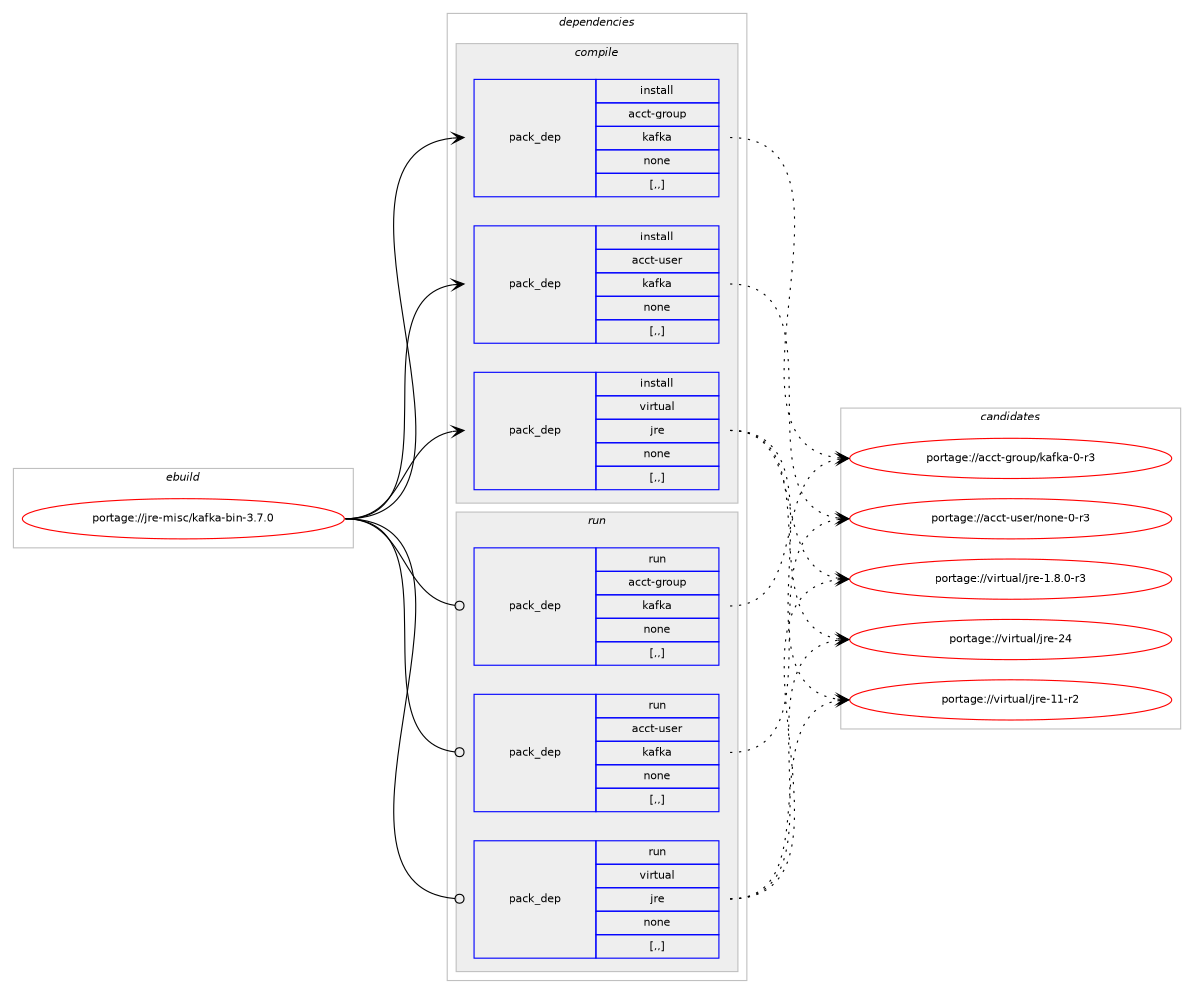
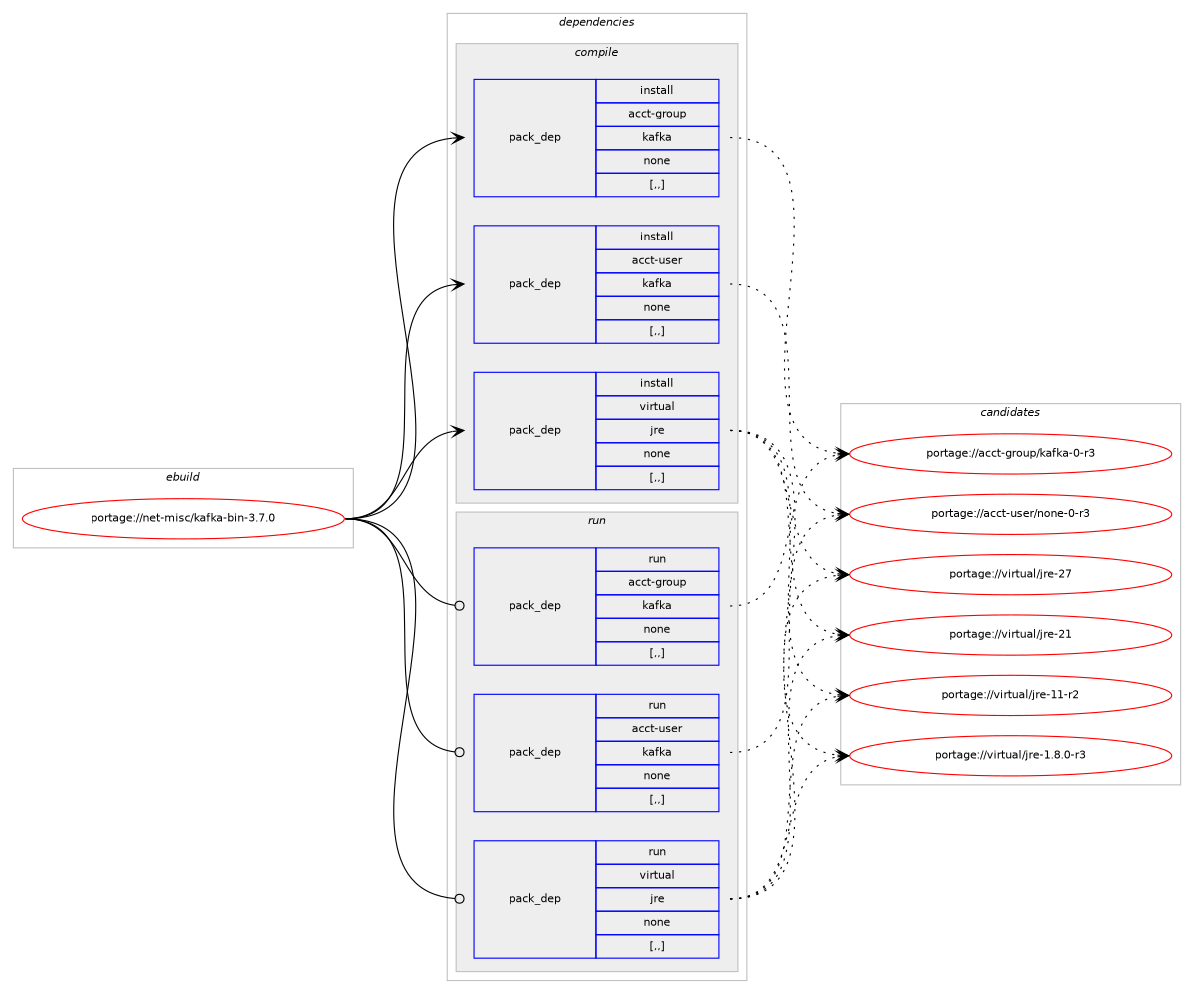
(183, 519) -> (183, 519)
none -> (1011, 635)
(1011, 640) -> (1011, 575)
